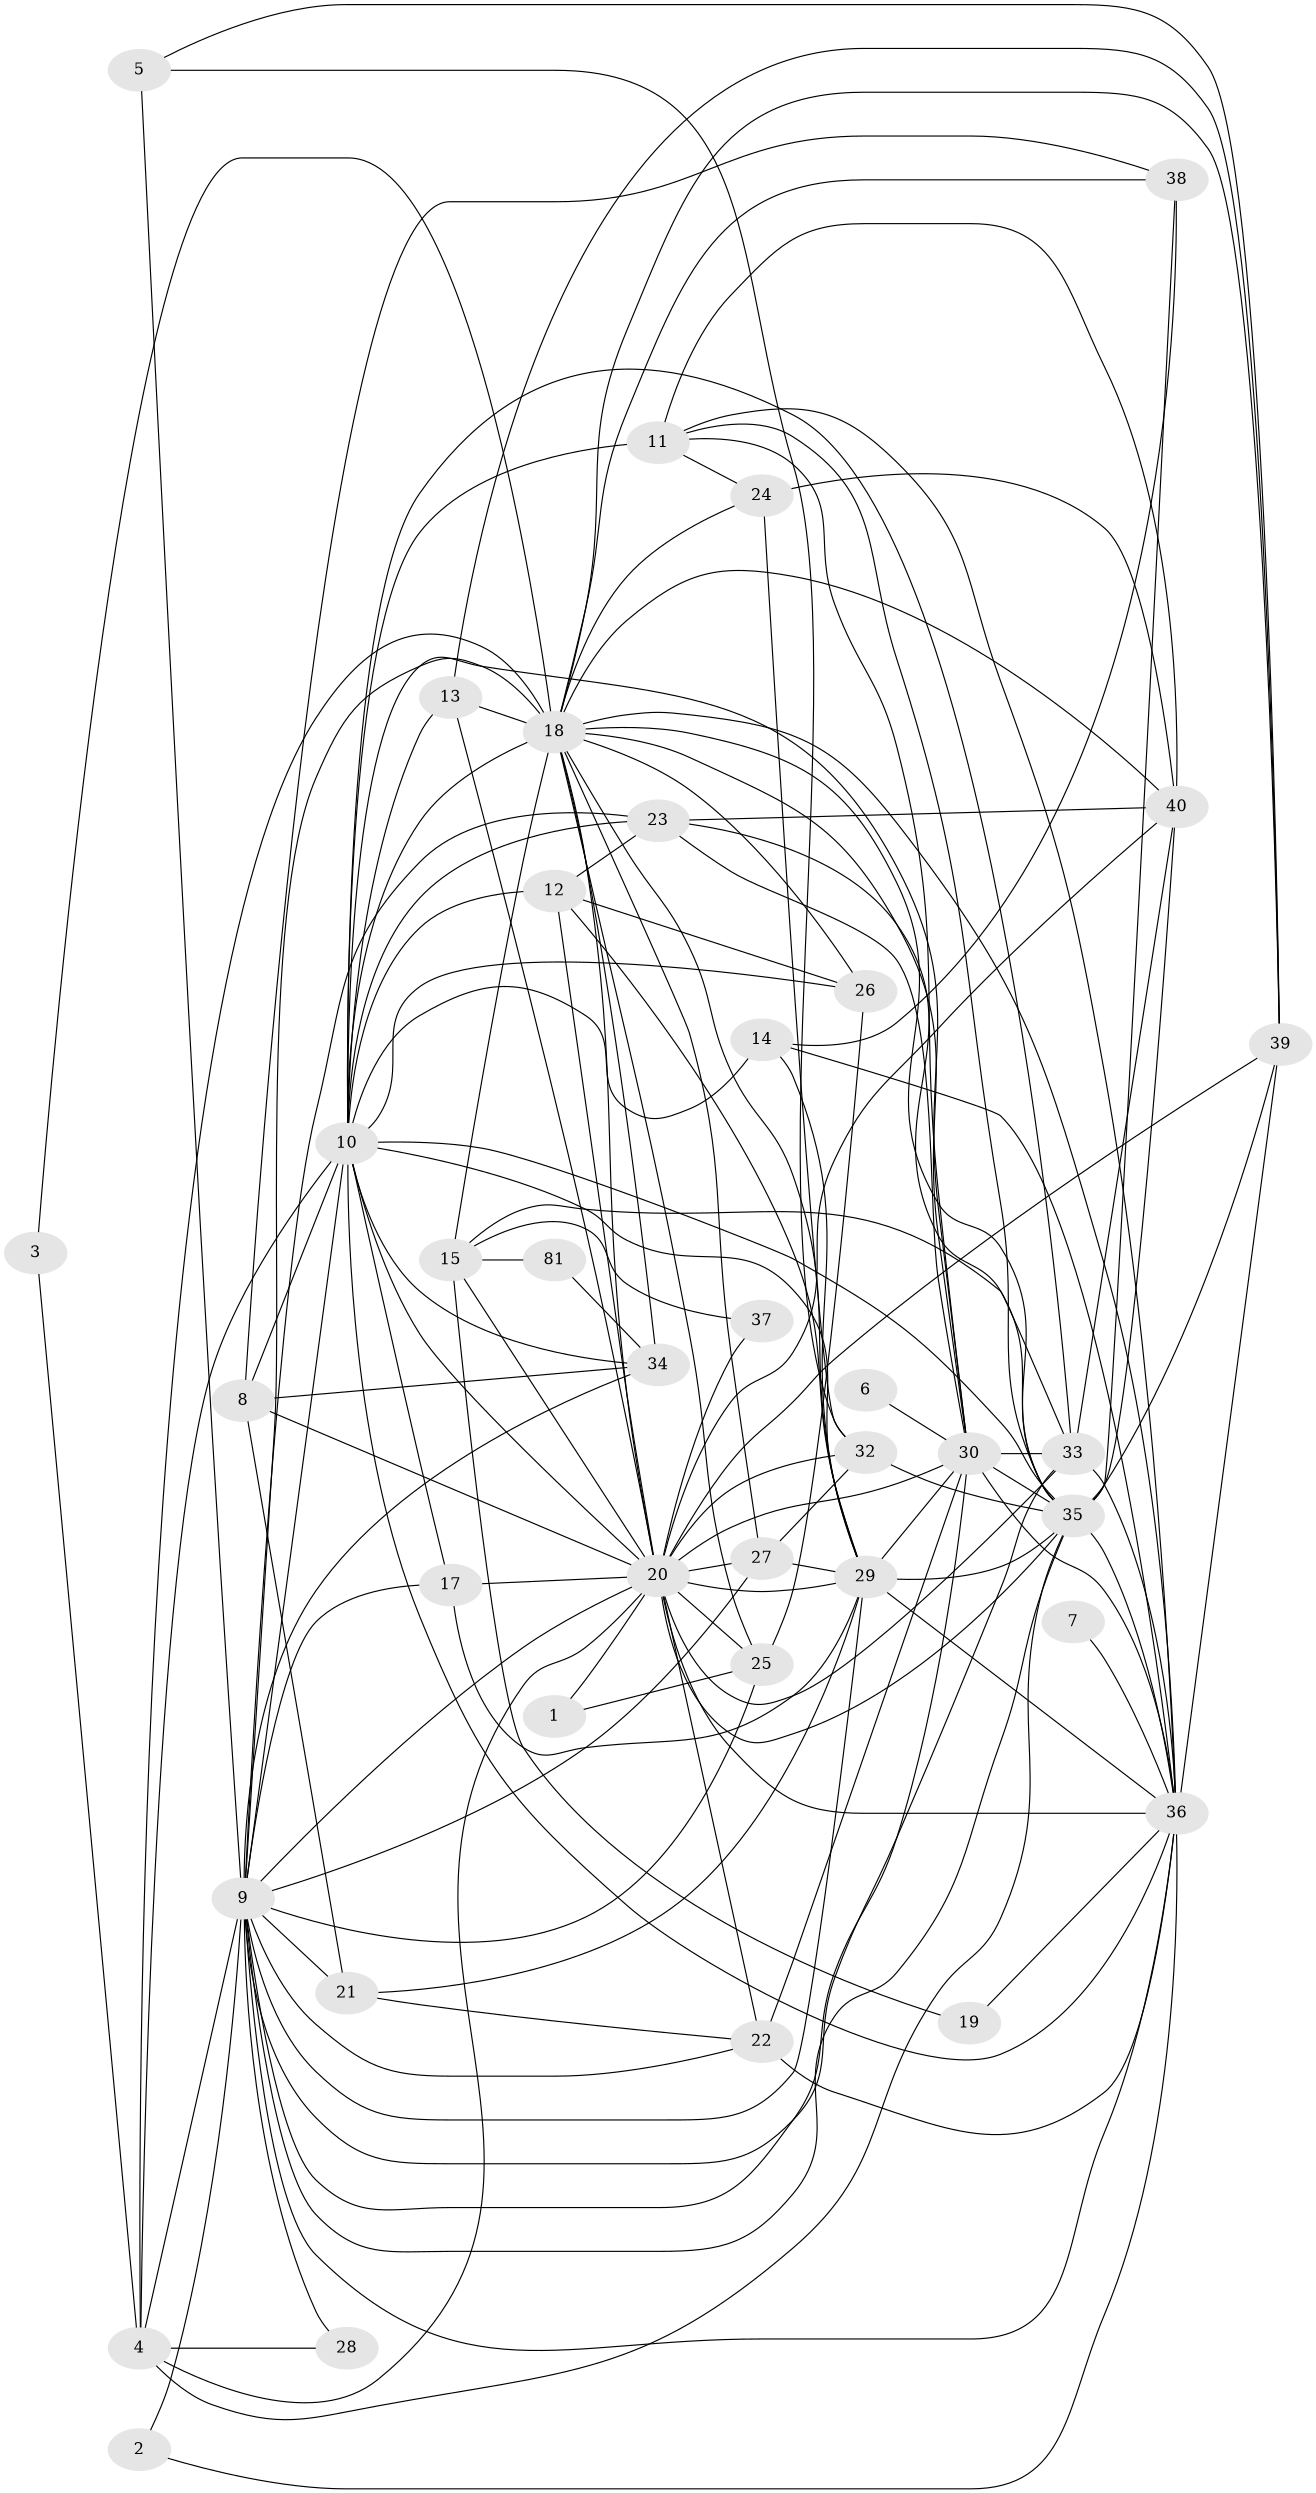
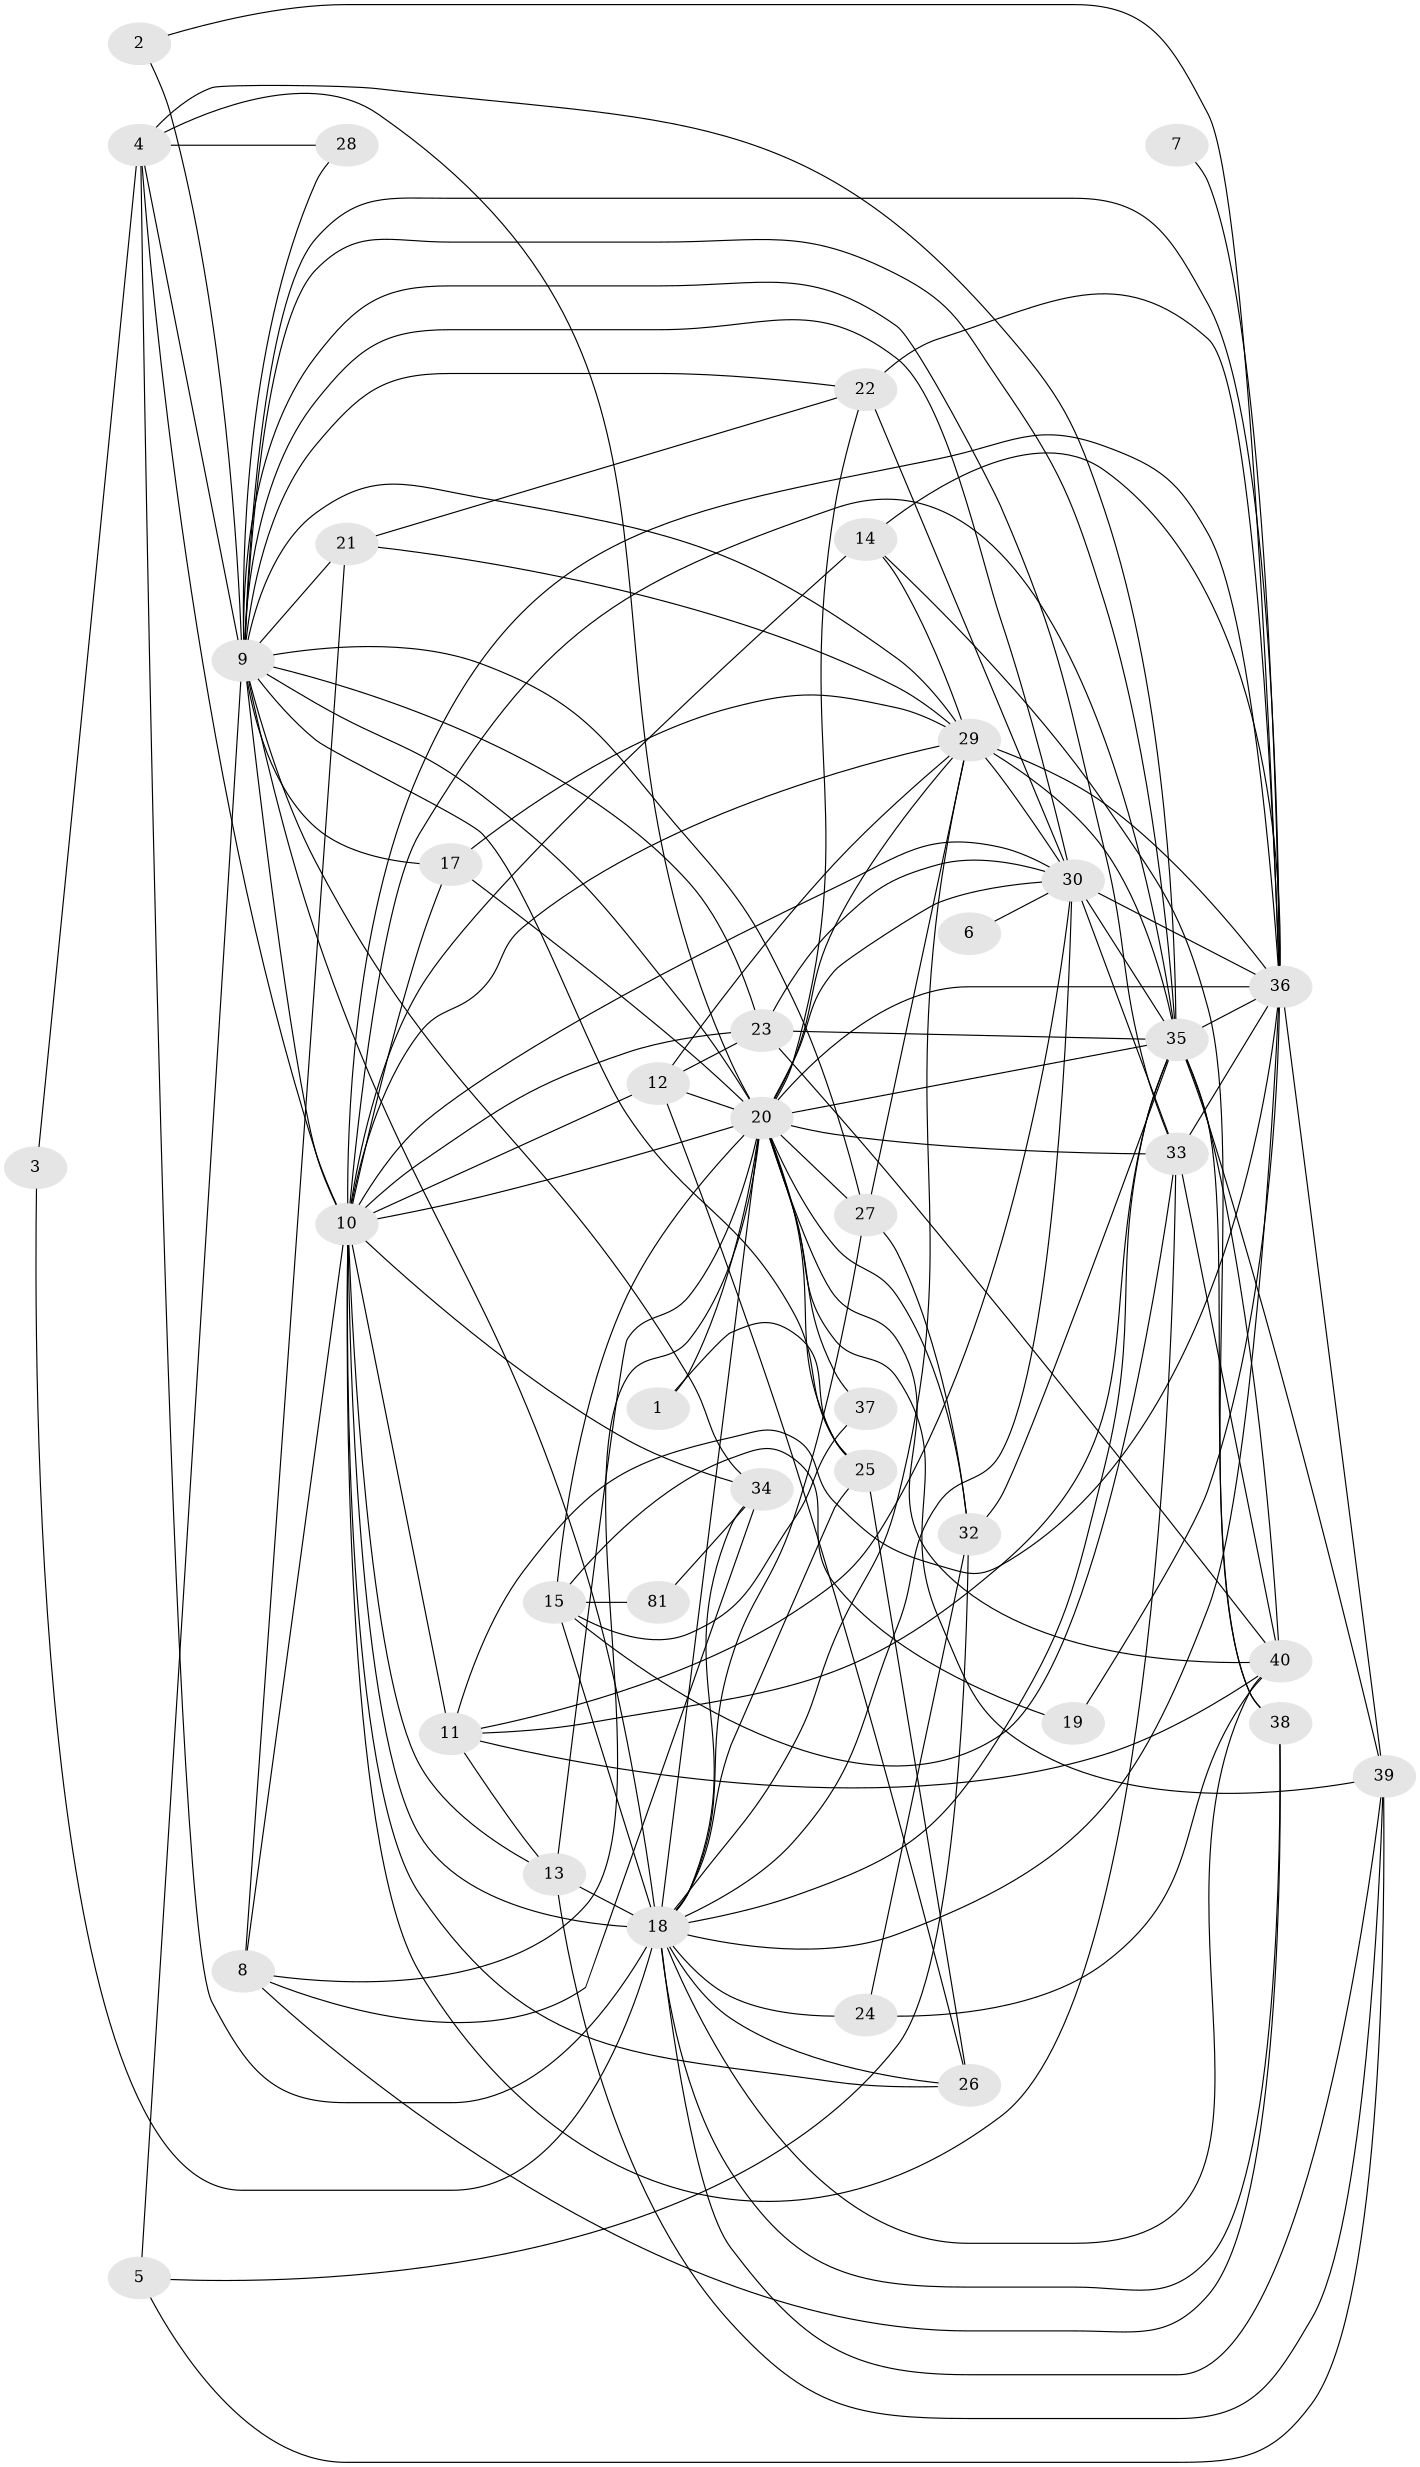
(710, 469) -> (500, 1806)
